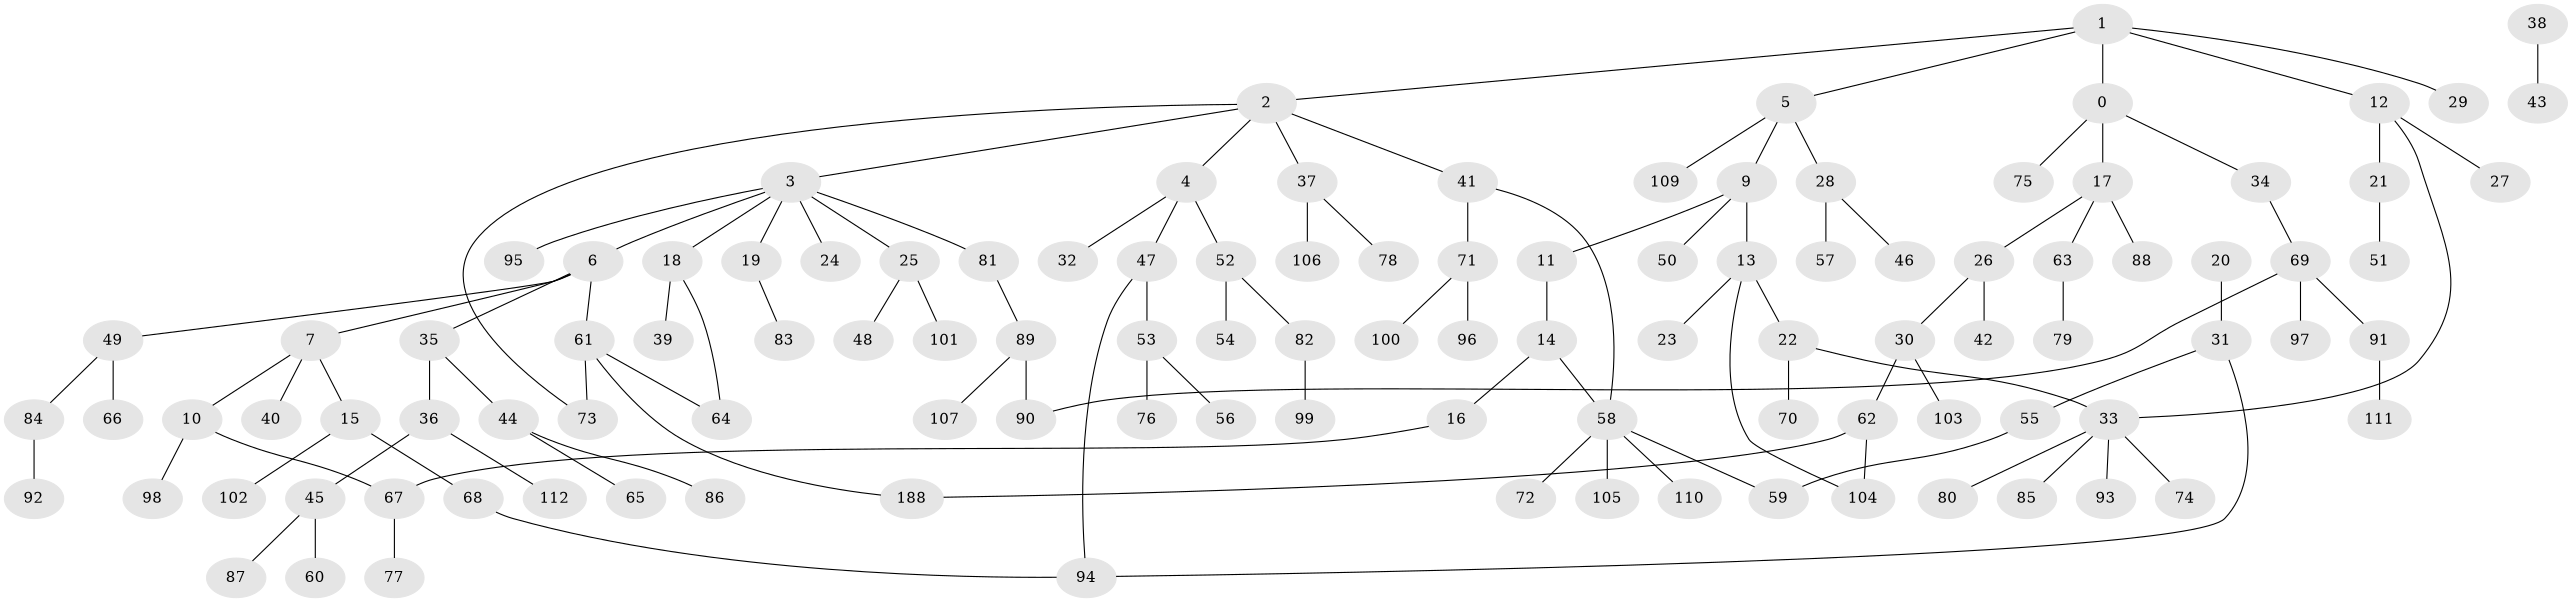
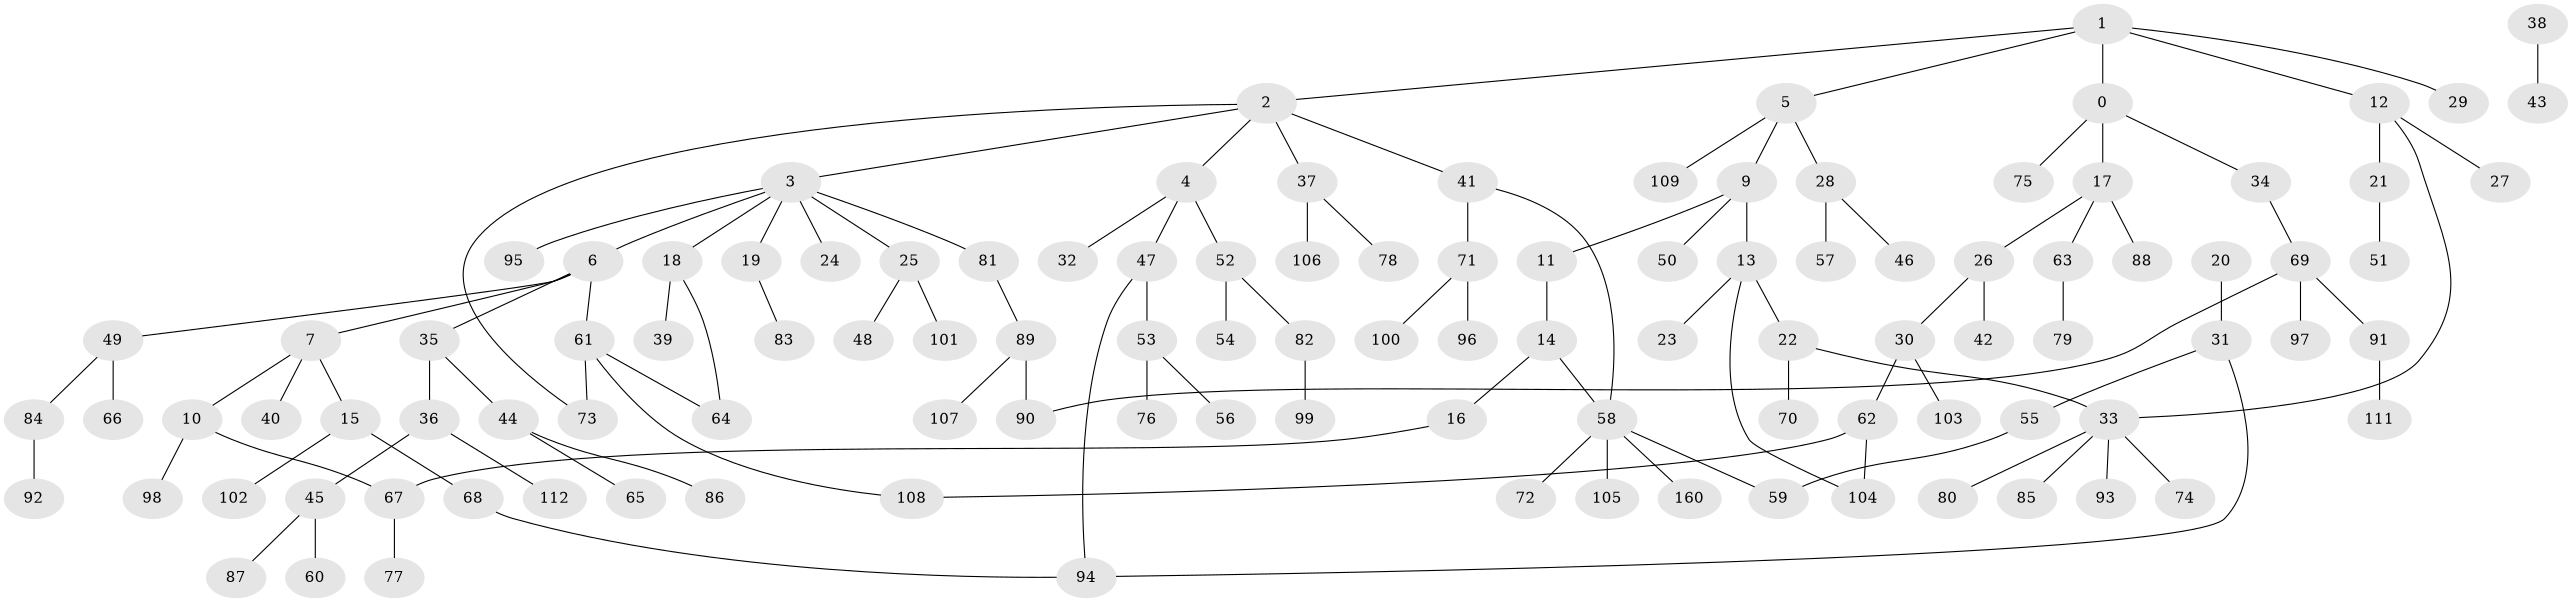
(912, 499) -> (912, 499)
(1690, 499) -> (1690, 499)
